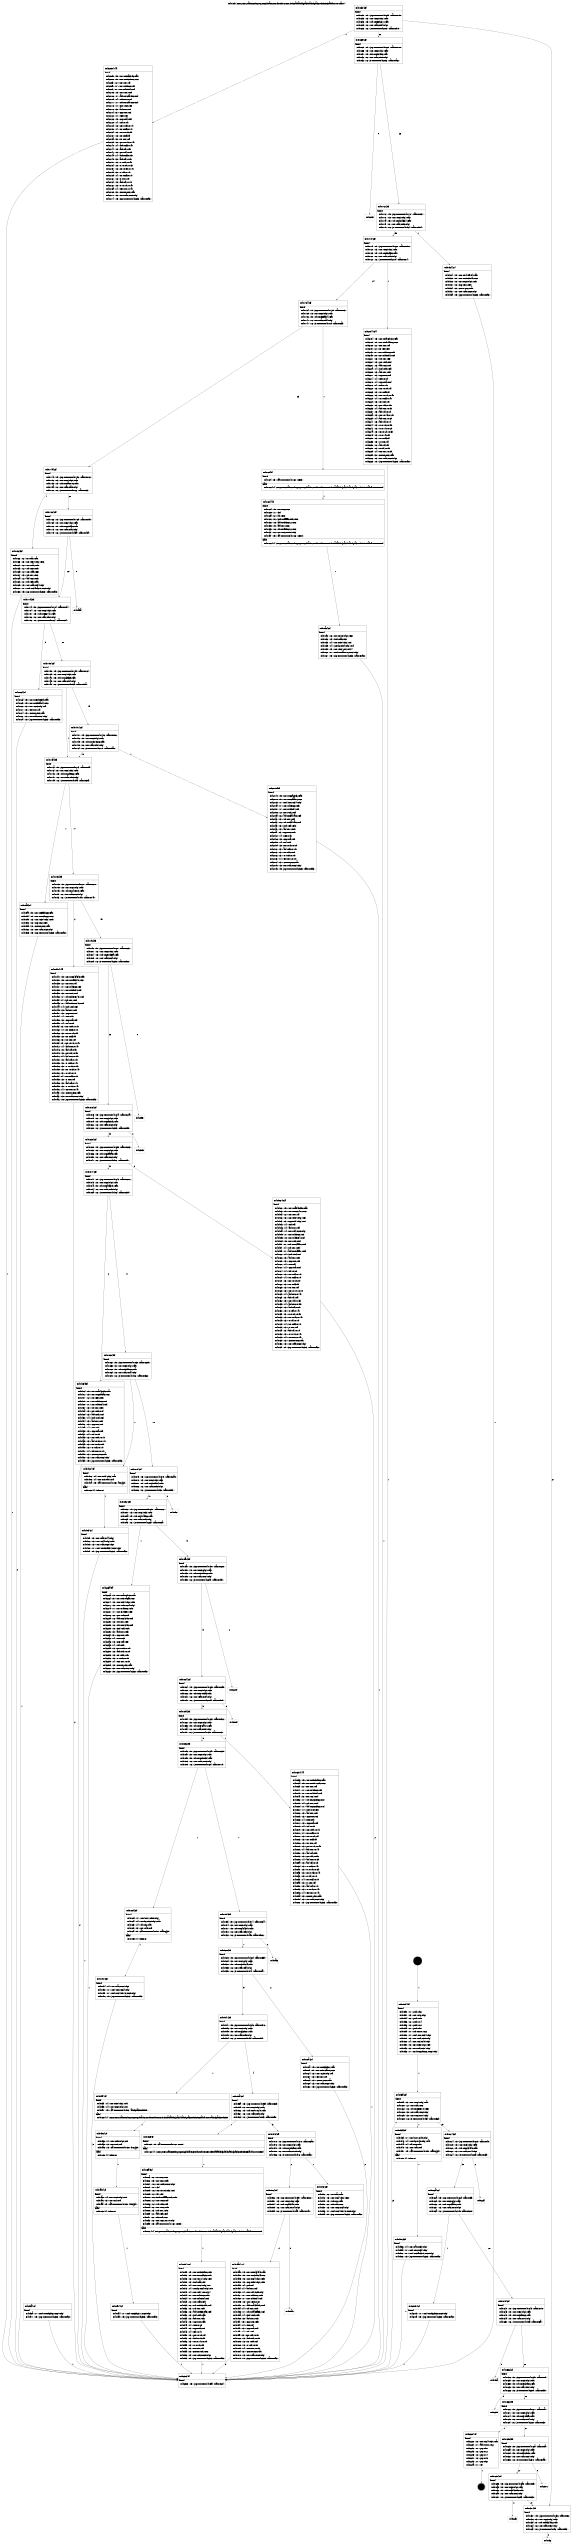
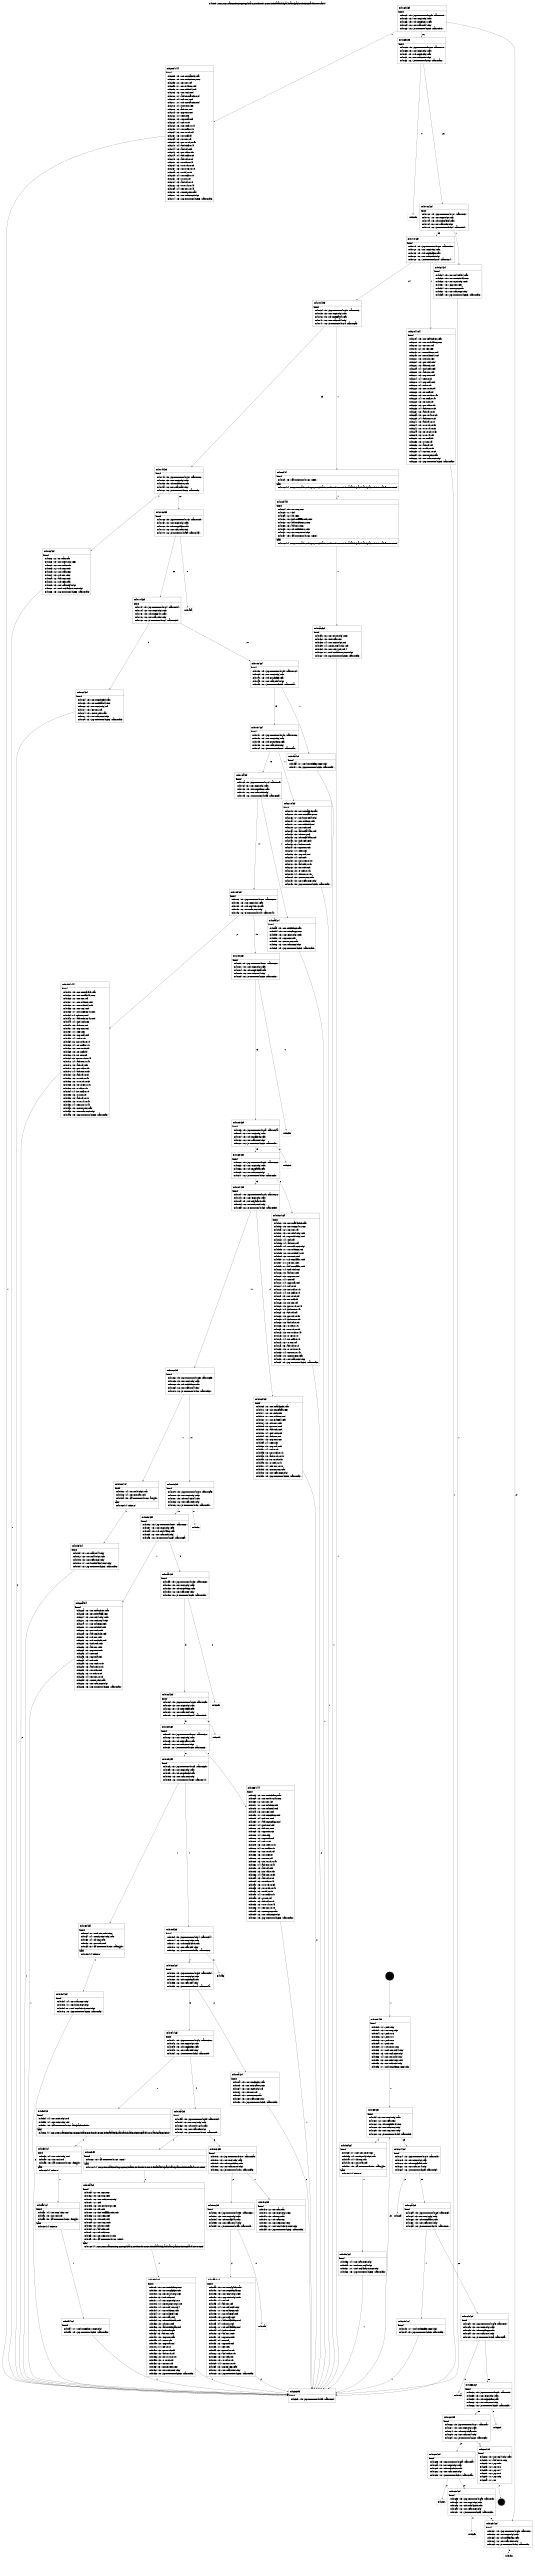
(67, 722) -> (297, 719)
